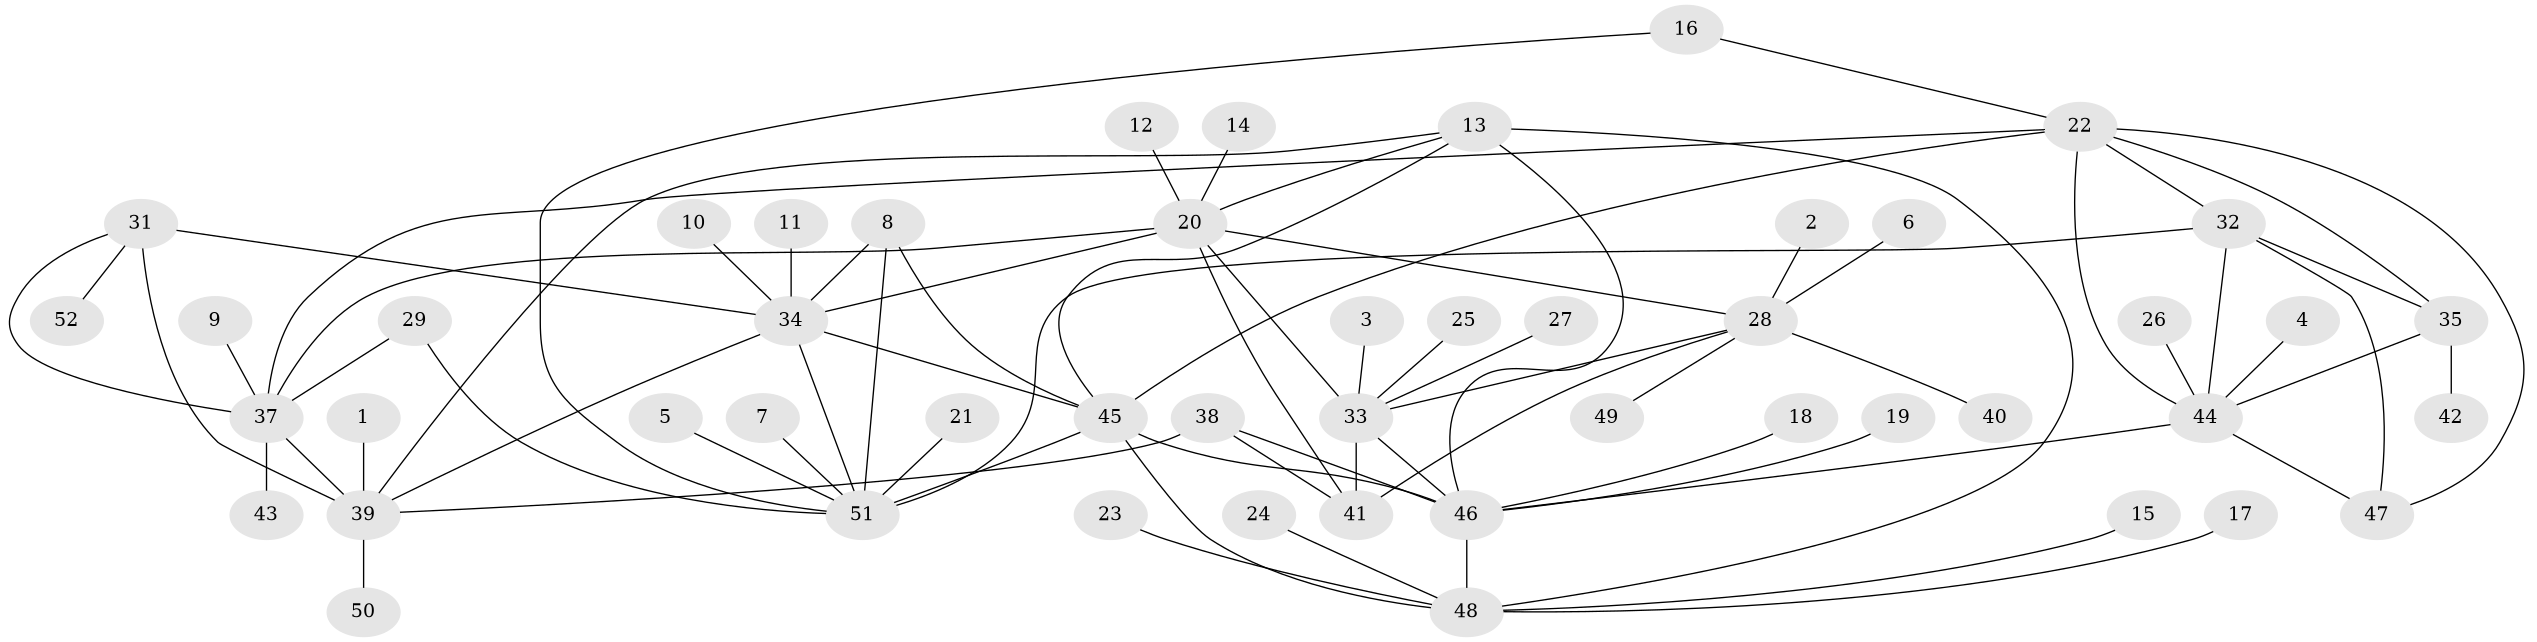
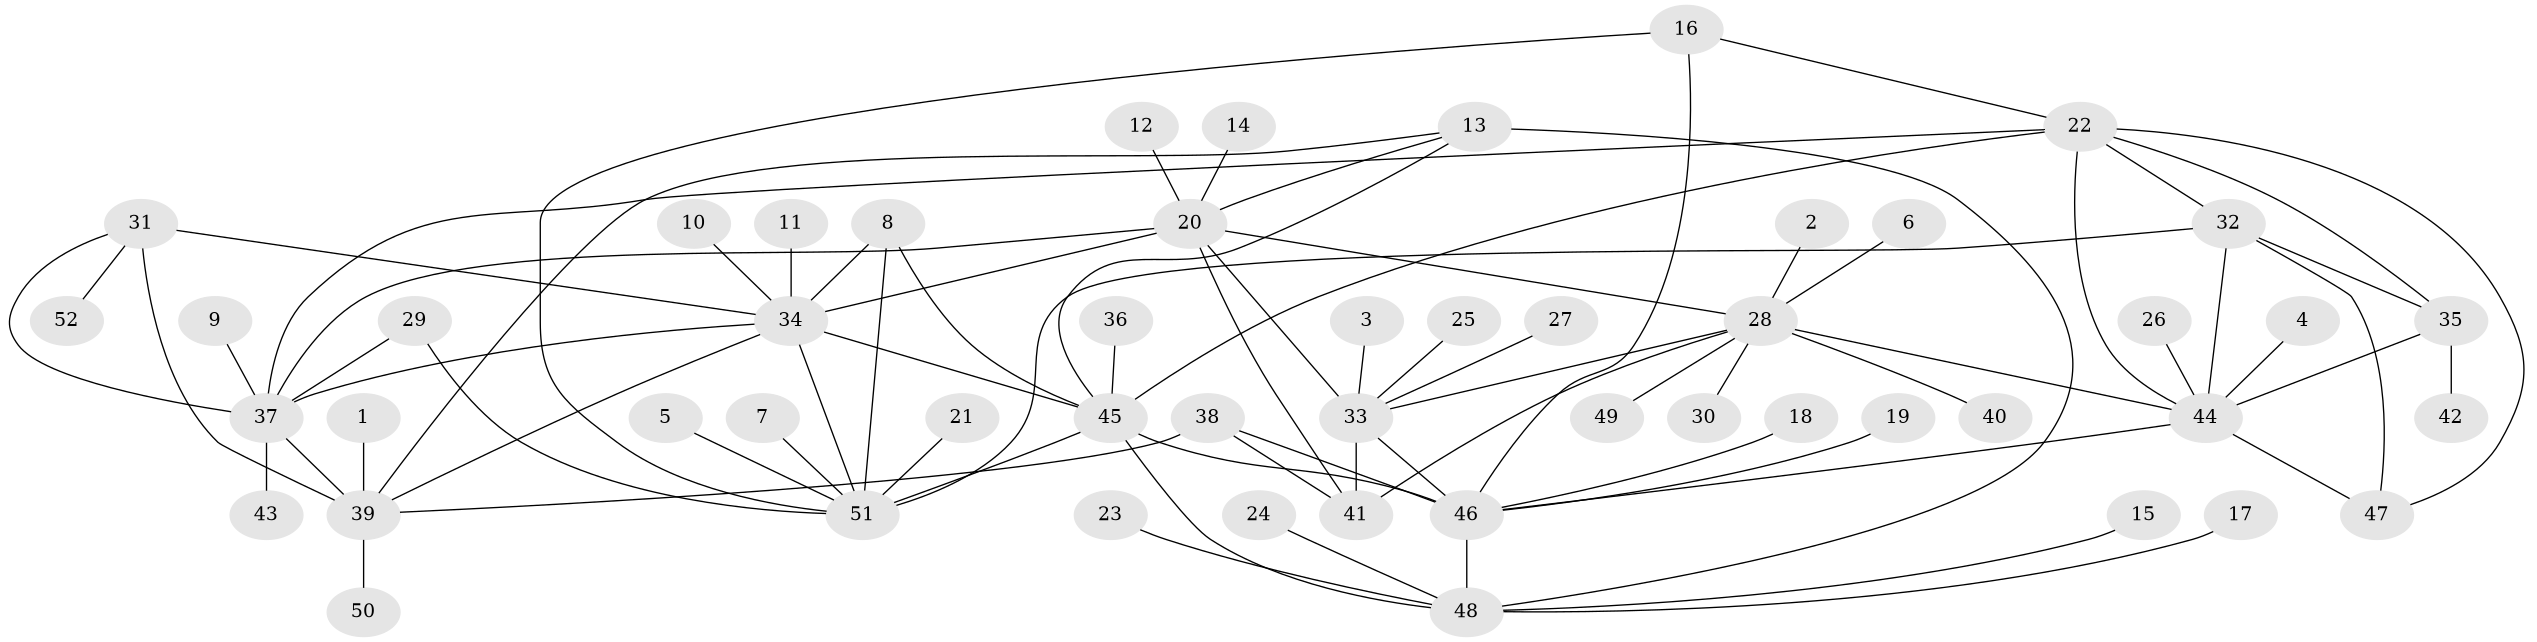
none -> (1116, 321)
none -> (522, 349)
(1605, 350) -> (1648, 320)
none -> (1983, 370)
none -> (1704, 418)
